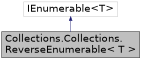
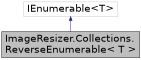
(71, 45) -> (71, 45)
